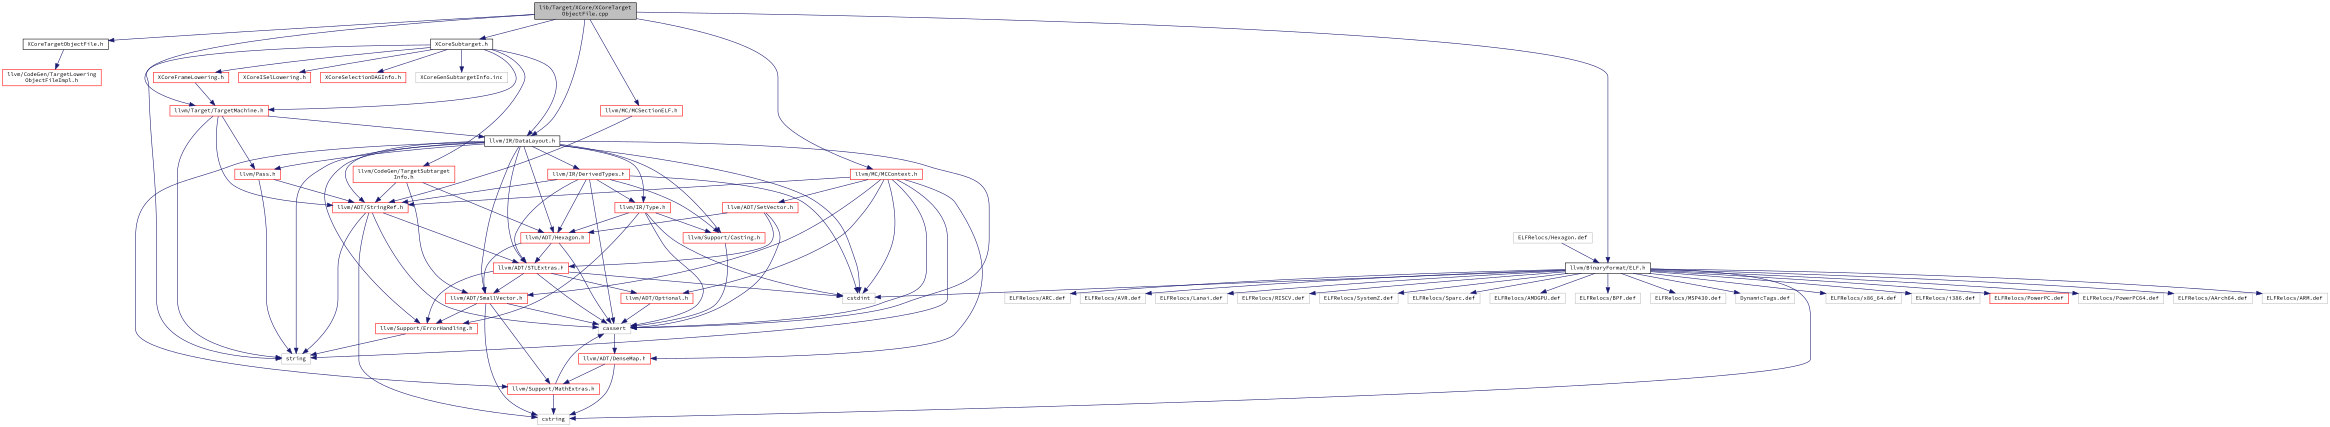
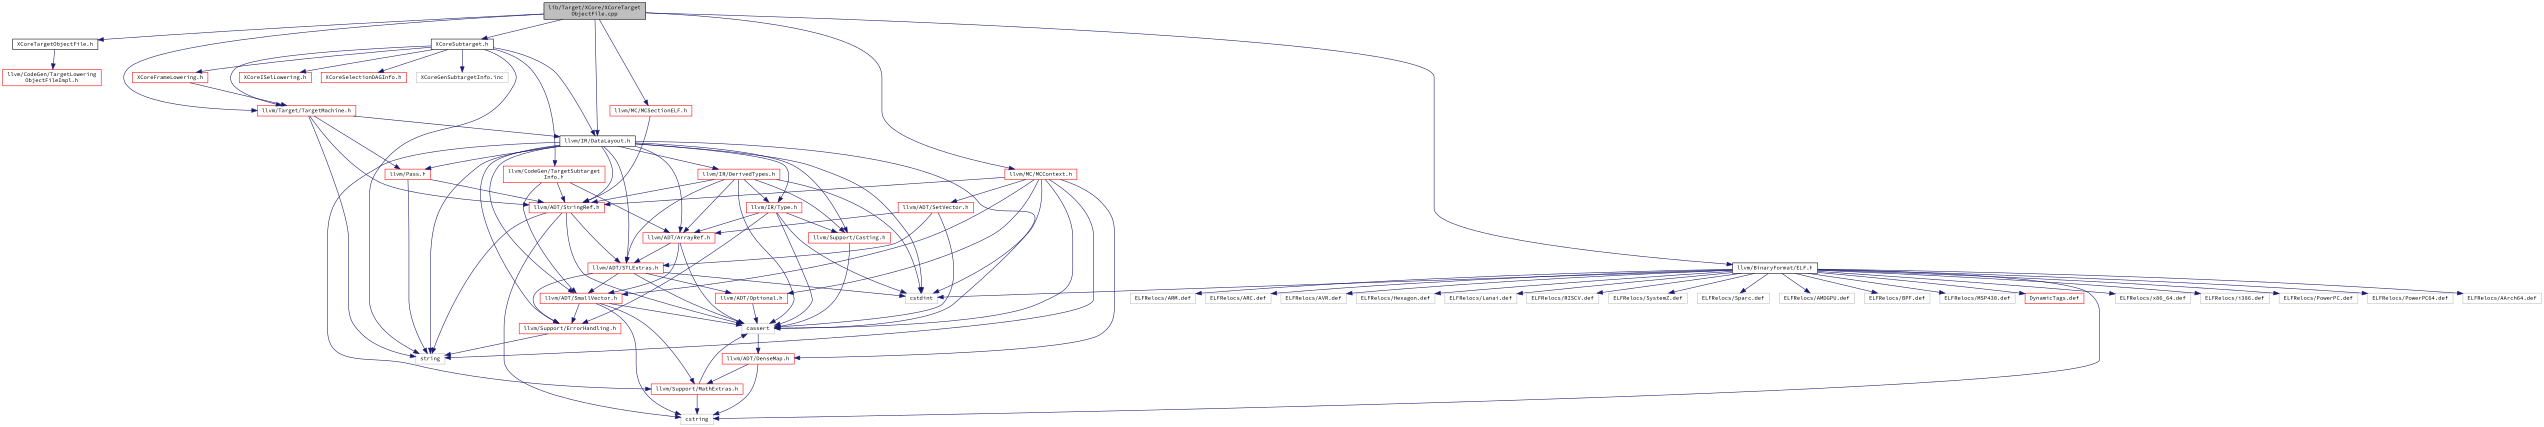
(555, 238) -> (679, 238)
(1578, 252) -> (1586, 281)
(1765, 298) -> (2055, 298)
(2029, 298) -> (2319, 298)
